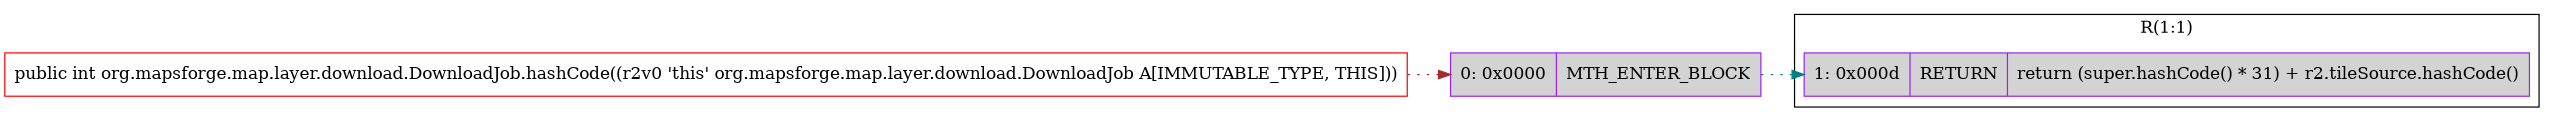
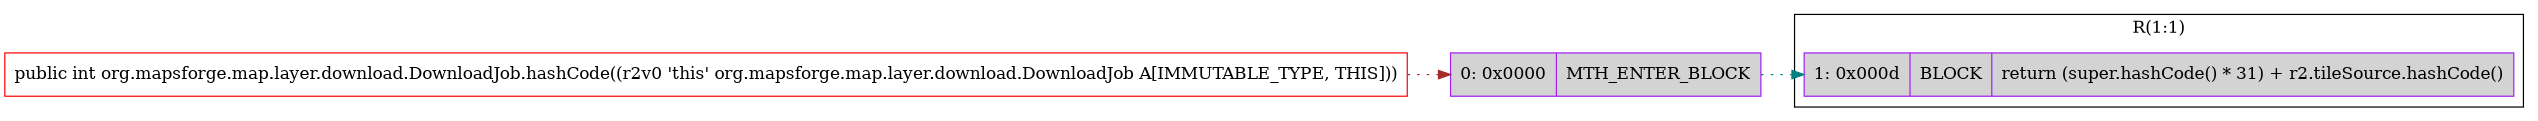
(1959, 74) -> (1951, 74)
